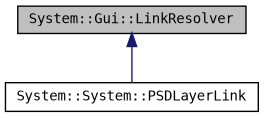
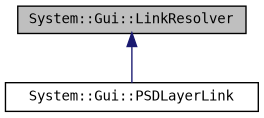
(132, 97) -> (132, 97)
